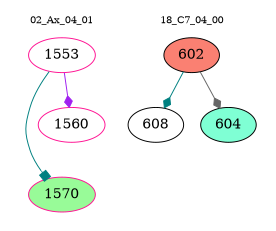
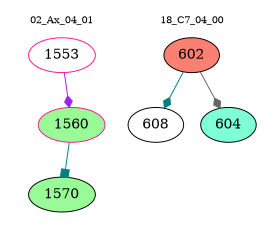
(27, 120) -> (67, 155)
(72, 125) -> (72, 125)
(62, 195) -> (62, 195)
